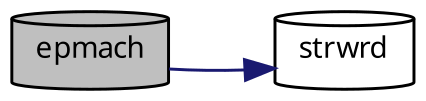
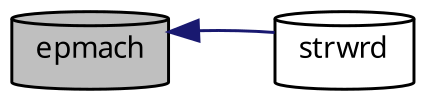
(207, 70) -> (237, 31)
